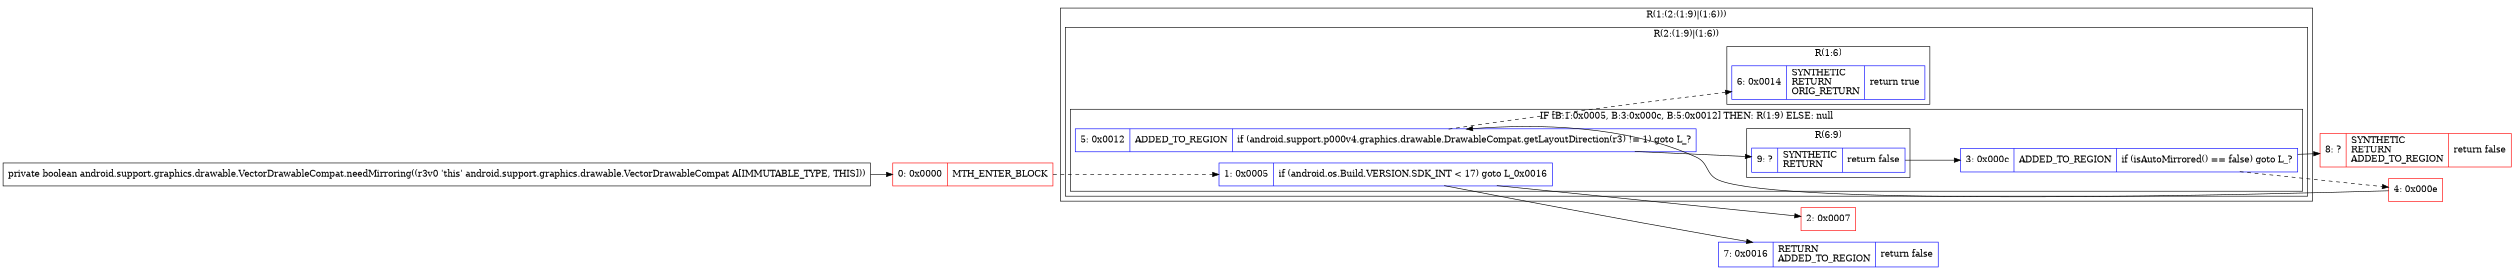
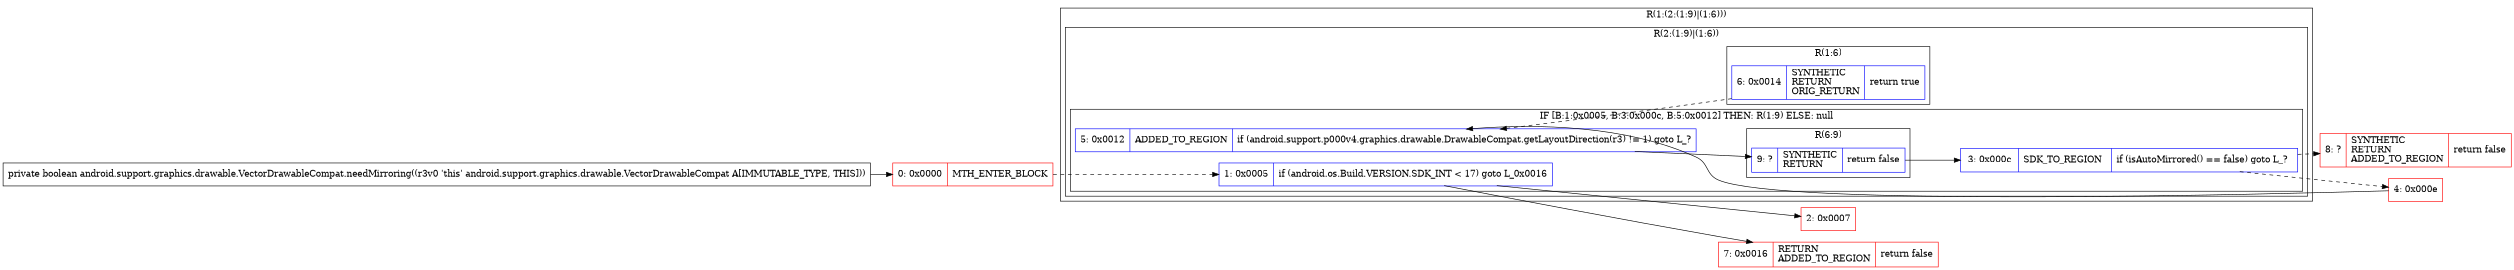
(1559, 114) -> (1619, 114)
(2306, 154) -> (2306, 154)
(2065, 160) -> (2063, 160)
(1828, 255) -> (1828, 255)
